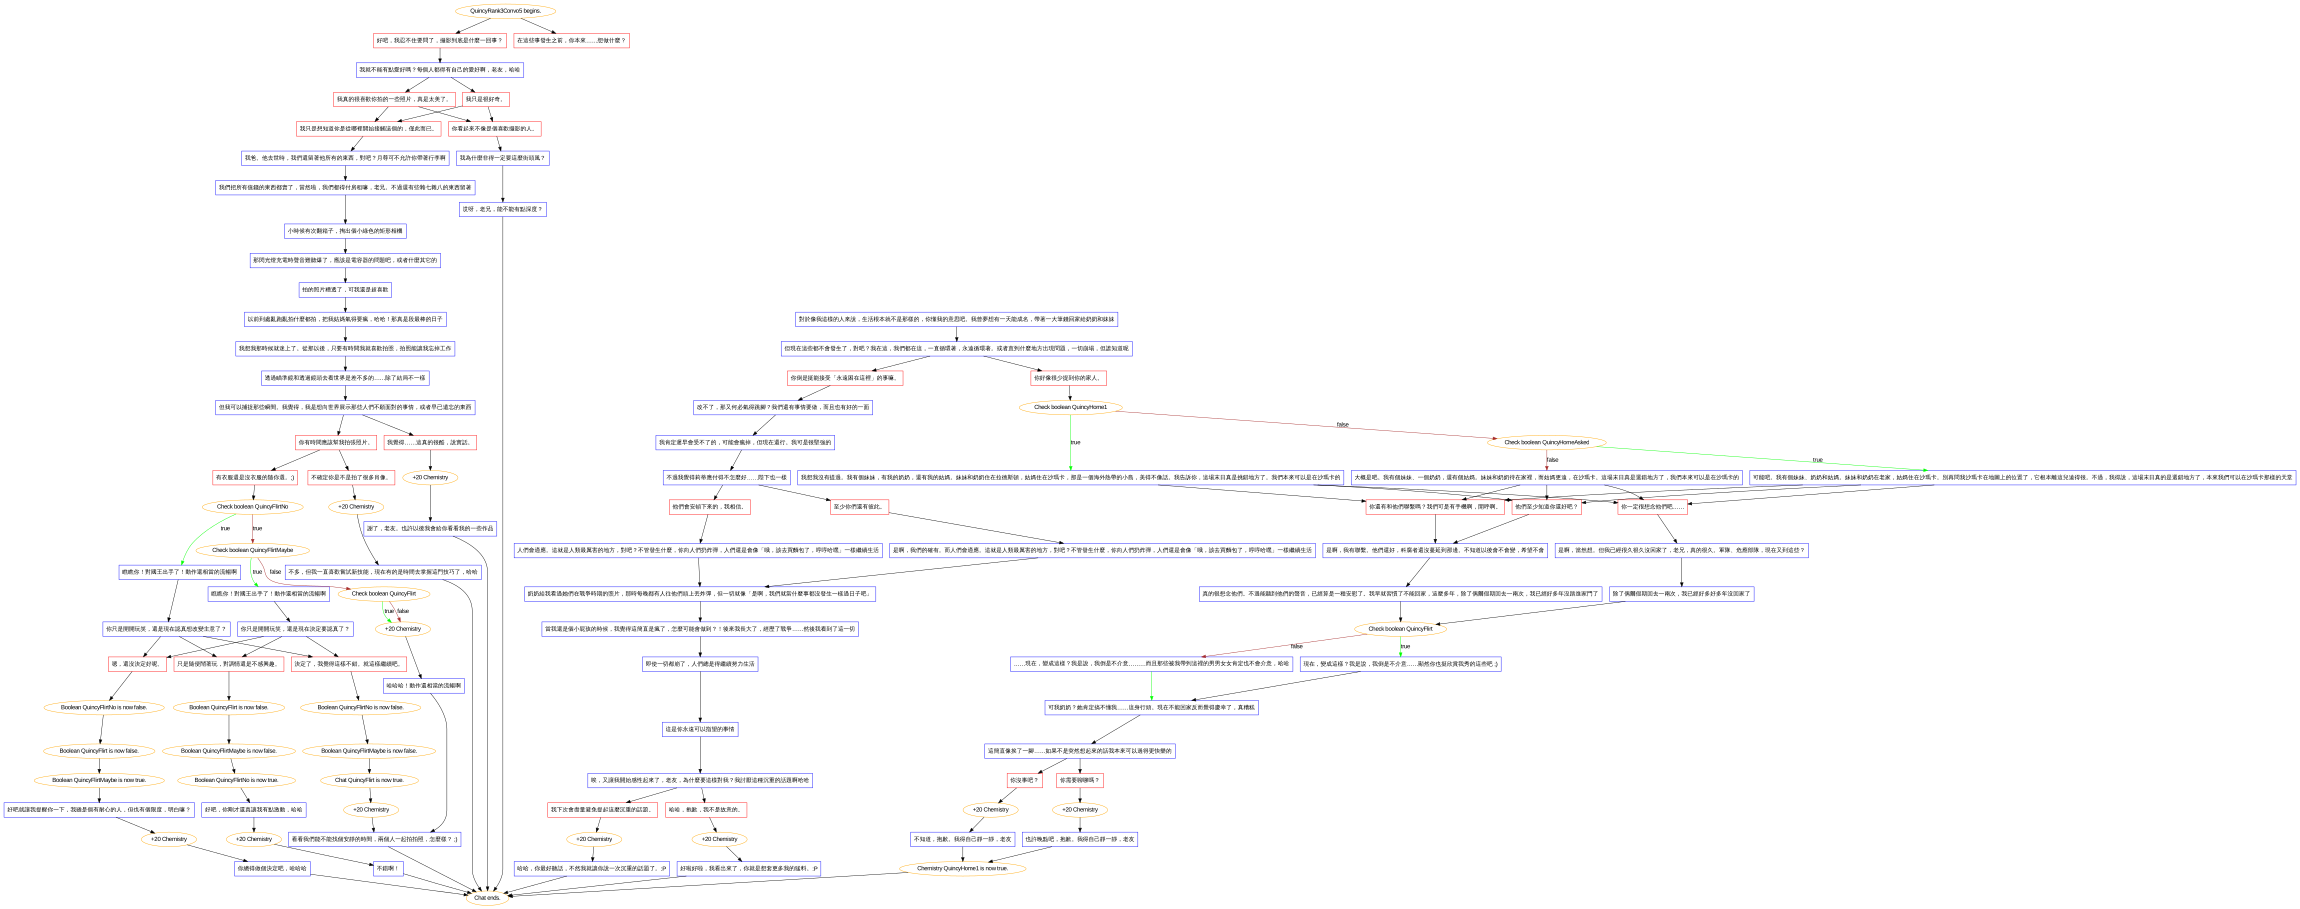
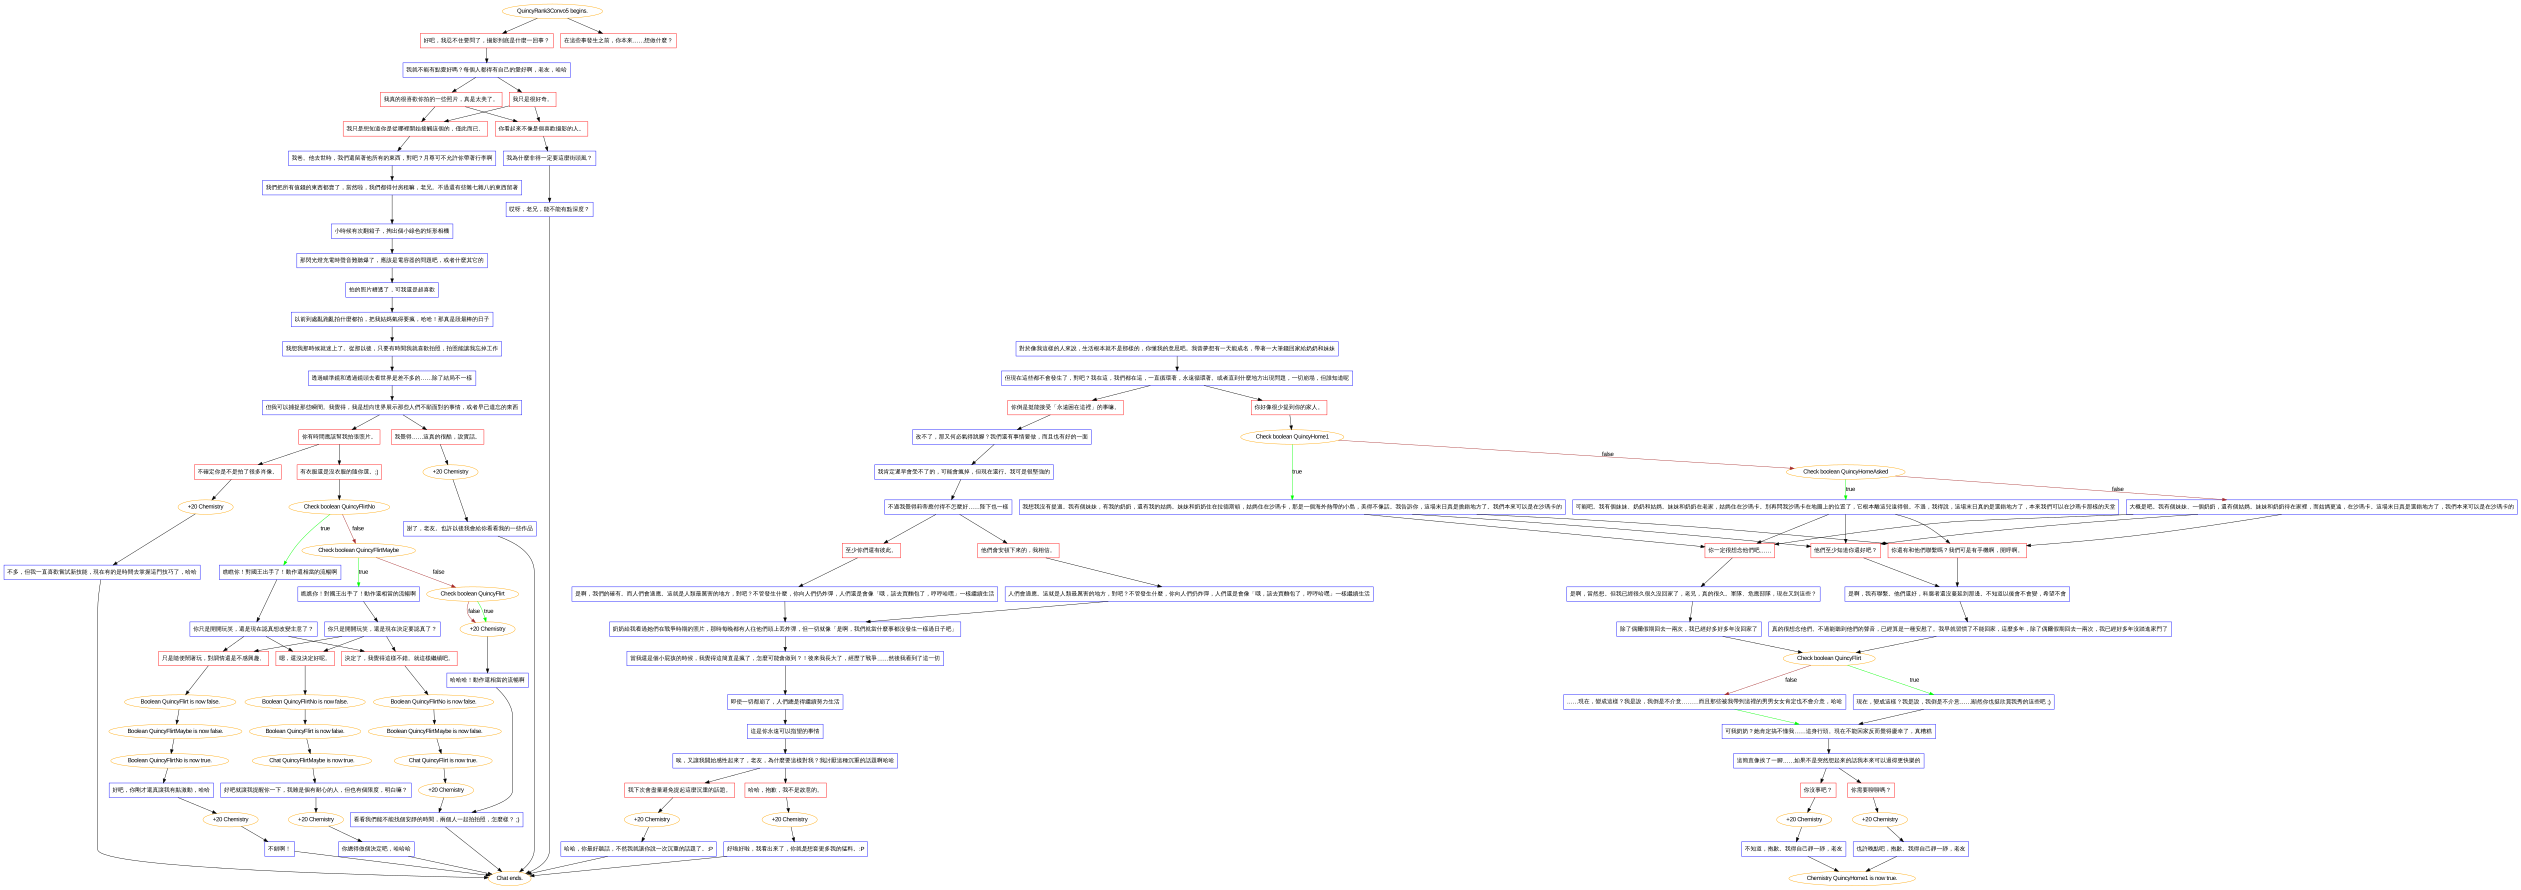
(258, 529) -> (358, 529)
(99, 781) -> (312, 761)
(710, 884) -> none
